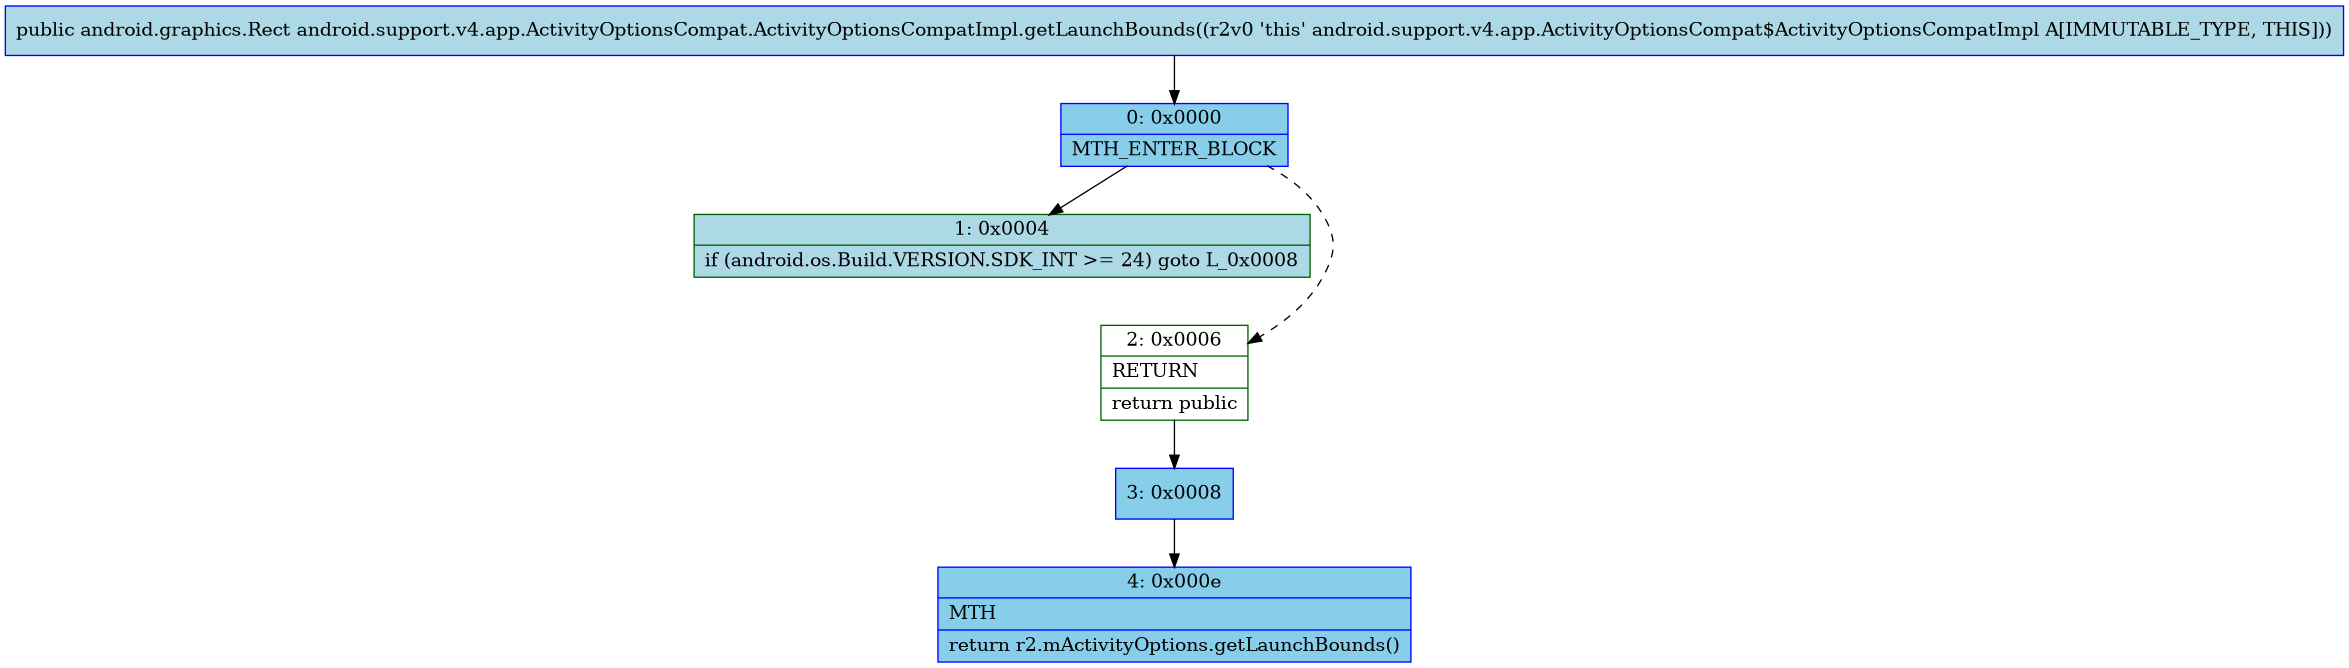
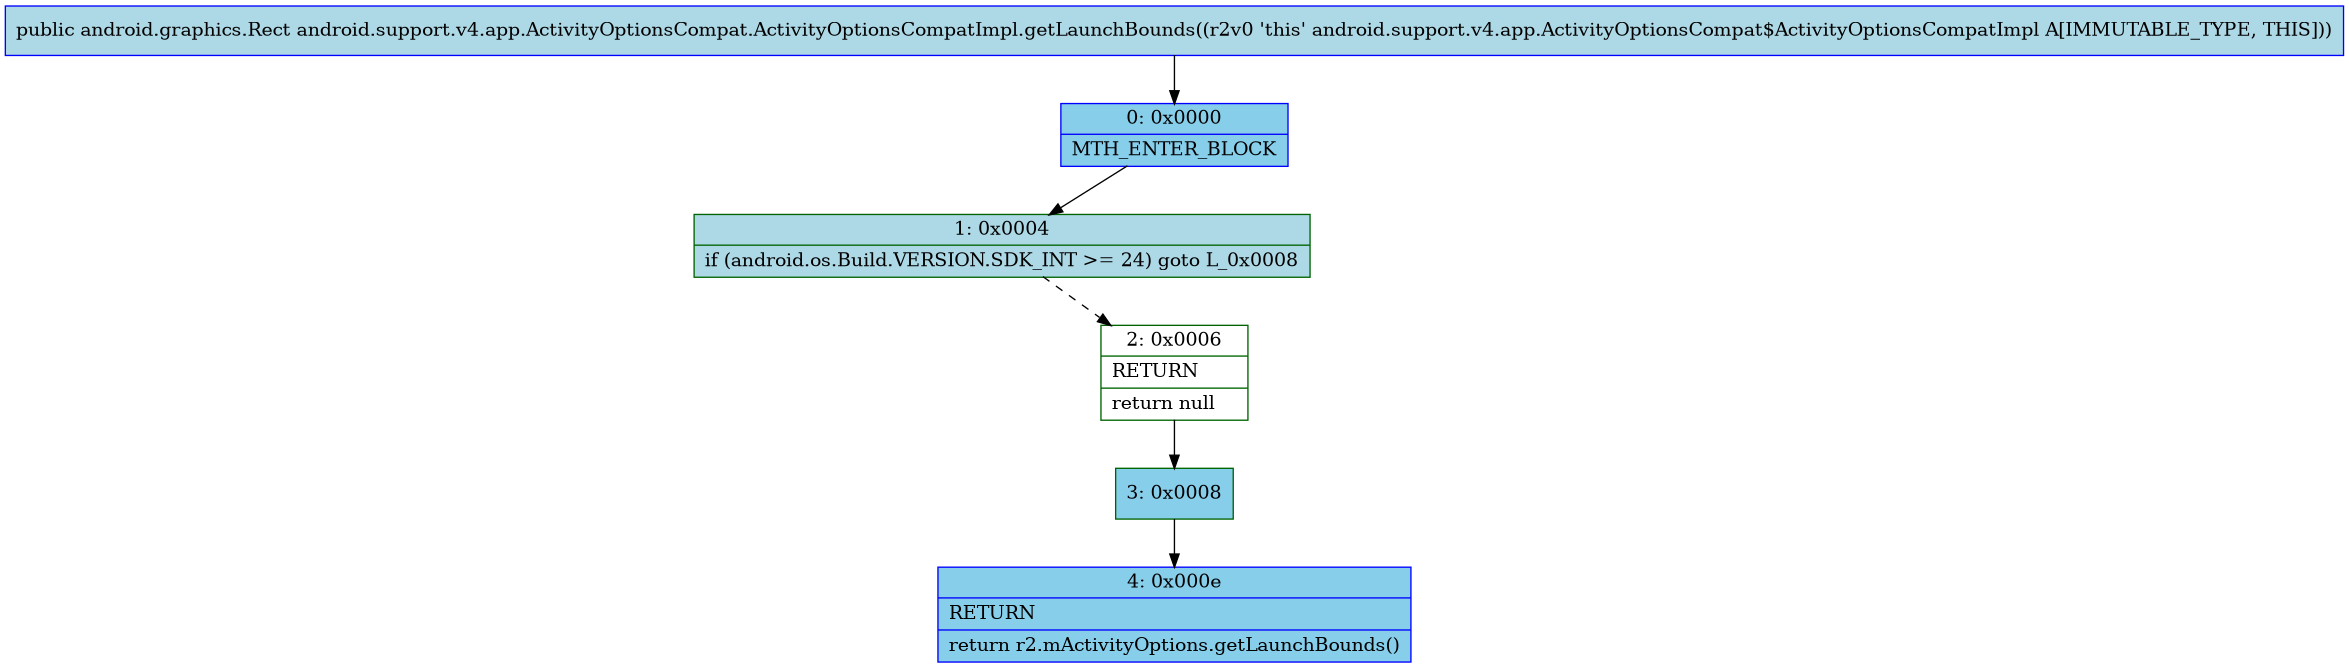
(1333, 252) -> (1071, 297)
(1174, 404) -> (1164, 404)
(1174, 494) -> (1174, 494)
(973, 613) -> (992, 613)
